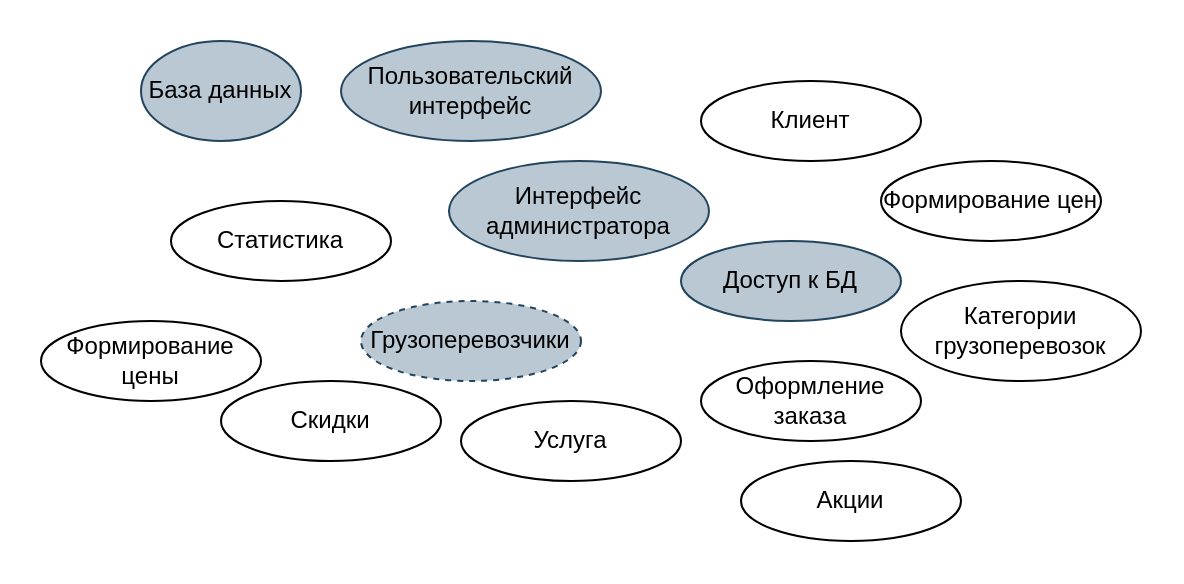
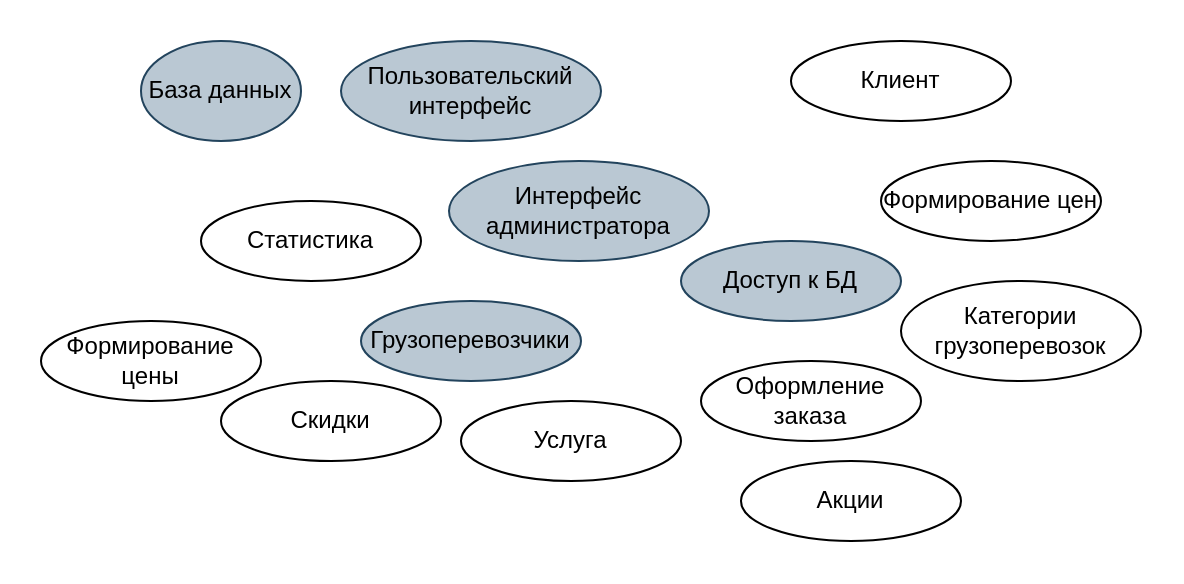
(811, 121) -> (901, 81)
(281, 241) -> (311, 241)
(471, 341) -> (471, 341)
